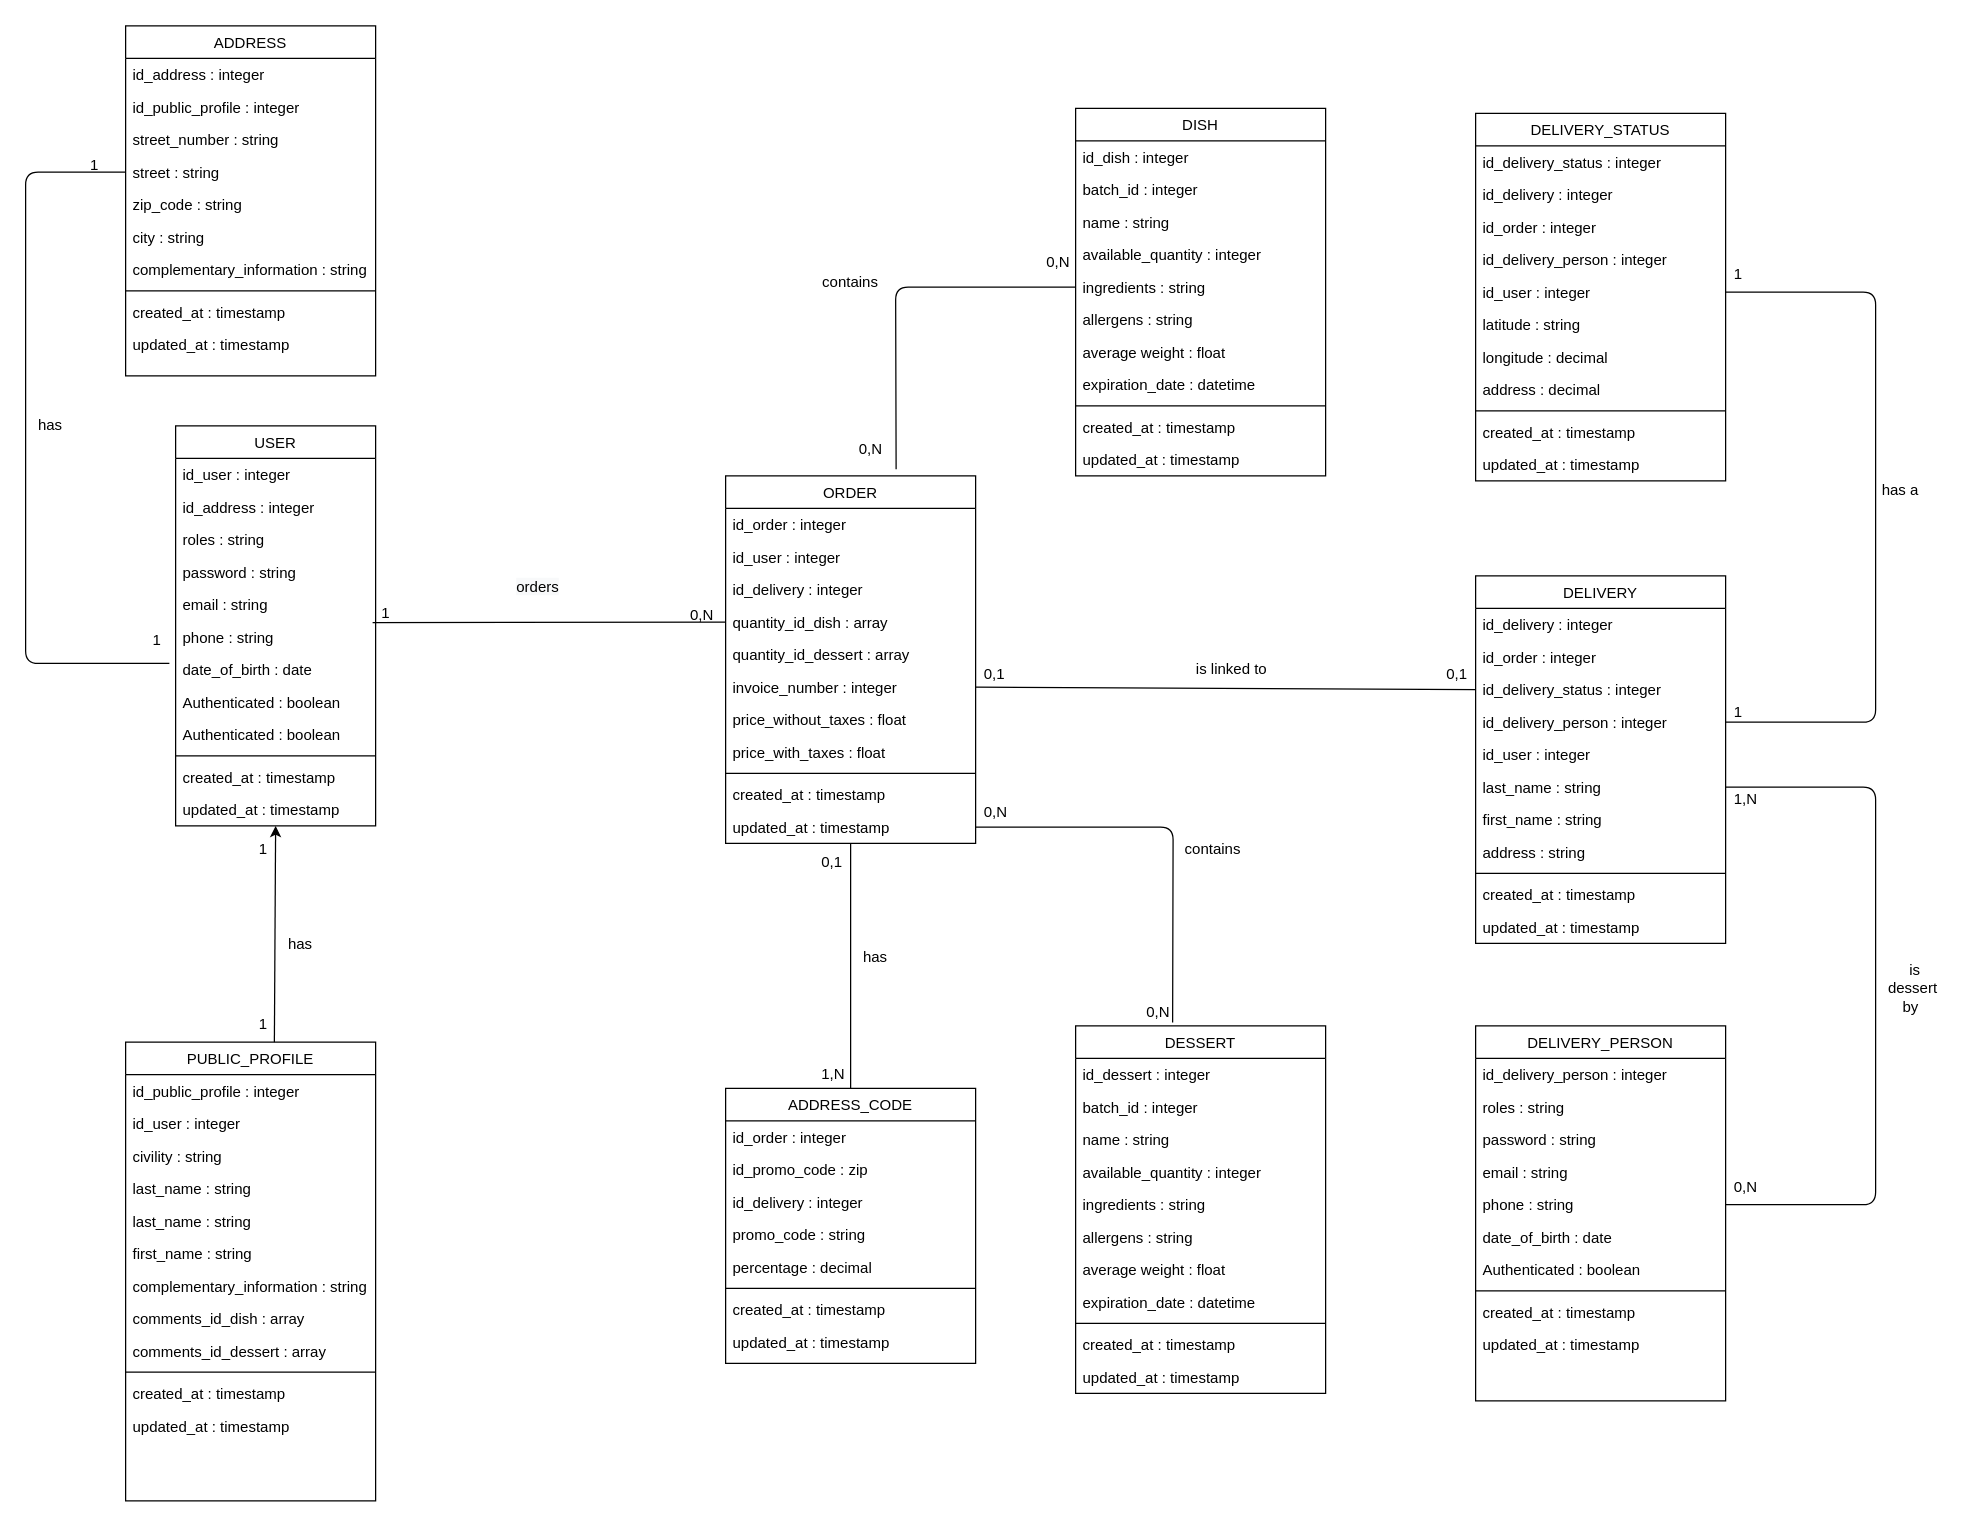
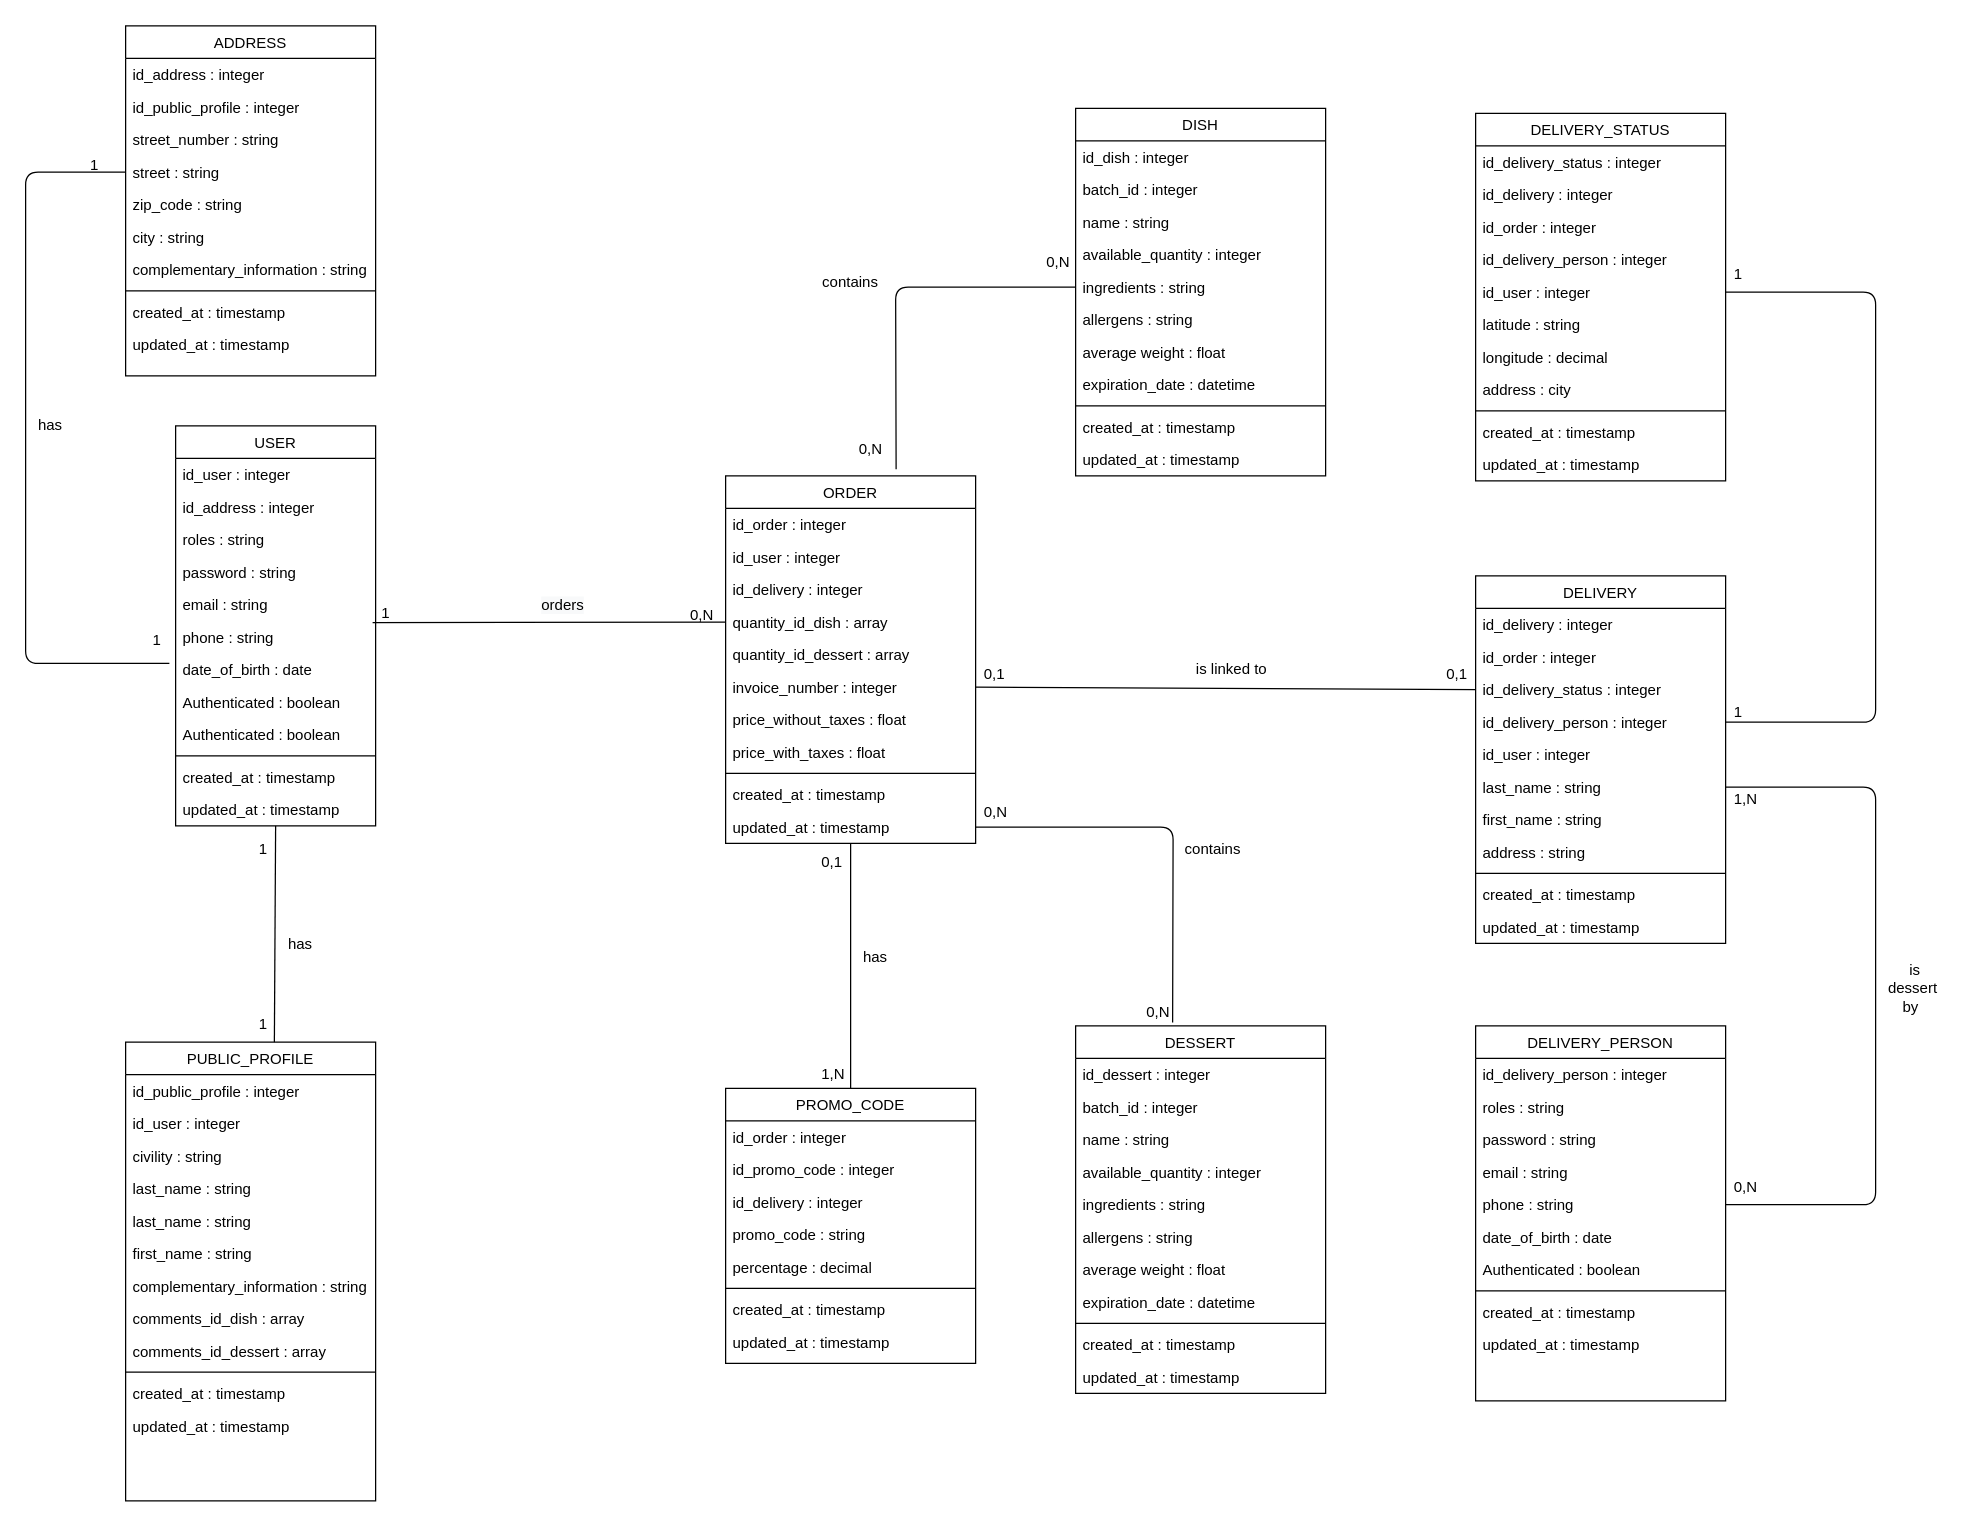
(1544, 390) -> (1534, 390)
(1901, 491) -> none
(538, 588) -> (563, 607)
(276, 836) -> (276, 833)
(850, 1105) -> (850, 1105)
(803, 1170) -> (819, 1170)
